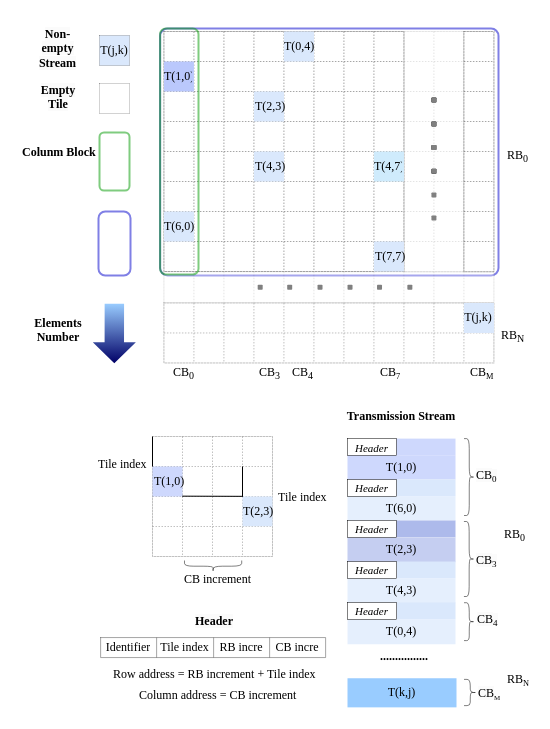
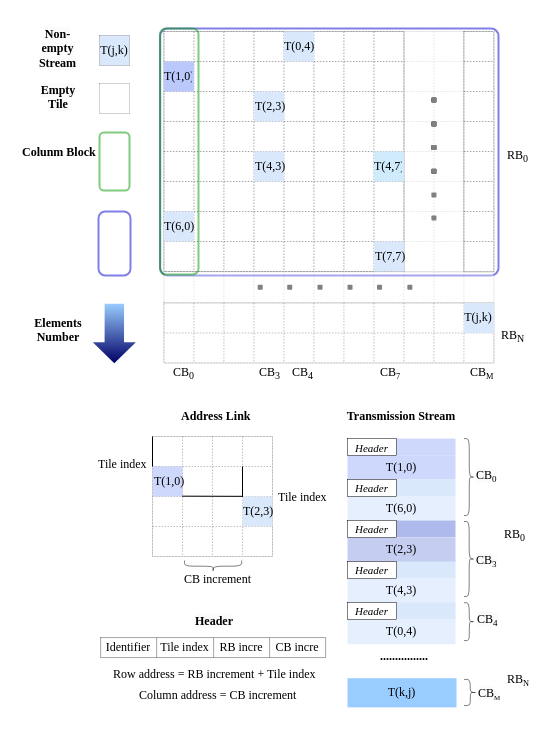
none -> (234, 412)
